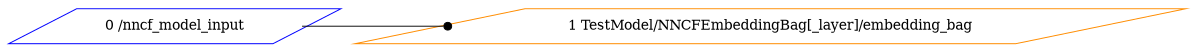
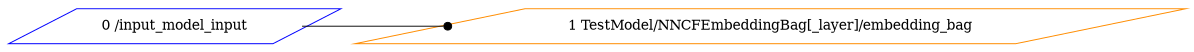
(175, 26) -> (175, 26)
